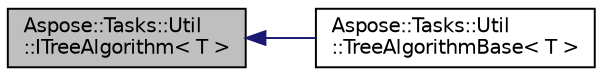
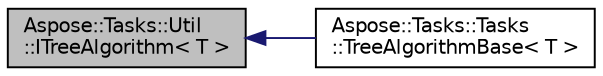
(455, 38) -> (455, 38)
